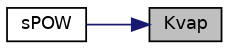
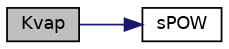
(109, 25) -> (102, 25)
